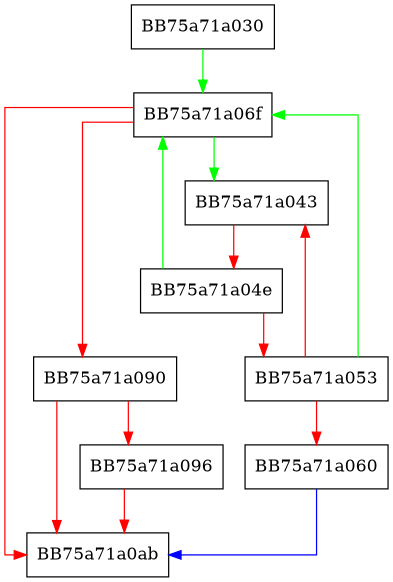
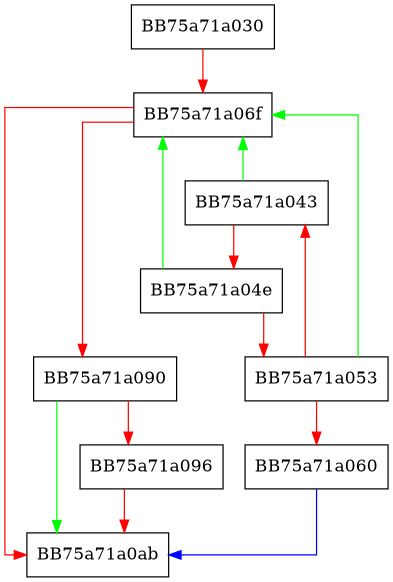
(203, 65) -> (203, 65)
(214, 153) -> (243, 165)
(57, 461) -> (57, 461)
